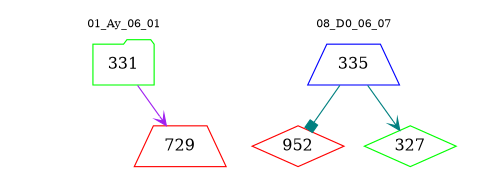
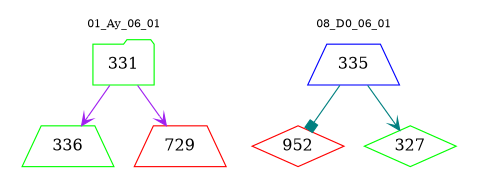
(354, 24) -> (354, 24)
none -> (68, 146)
